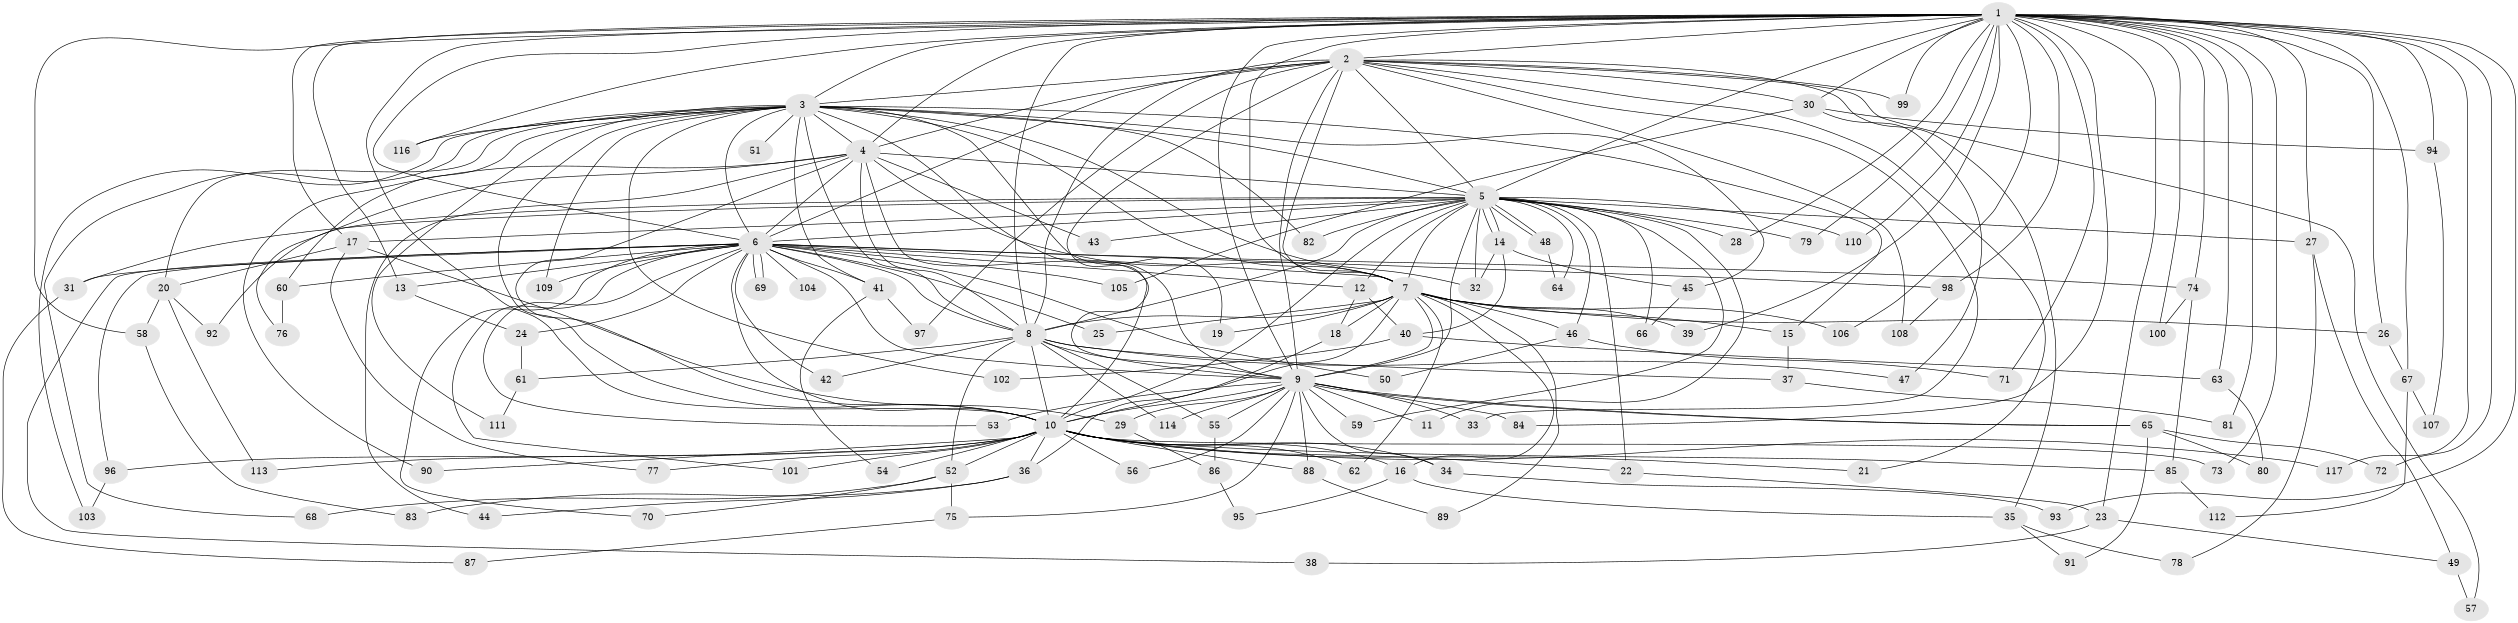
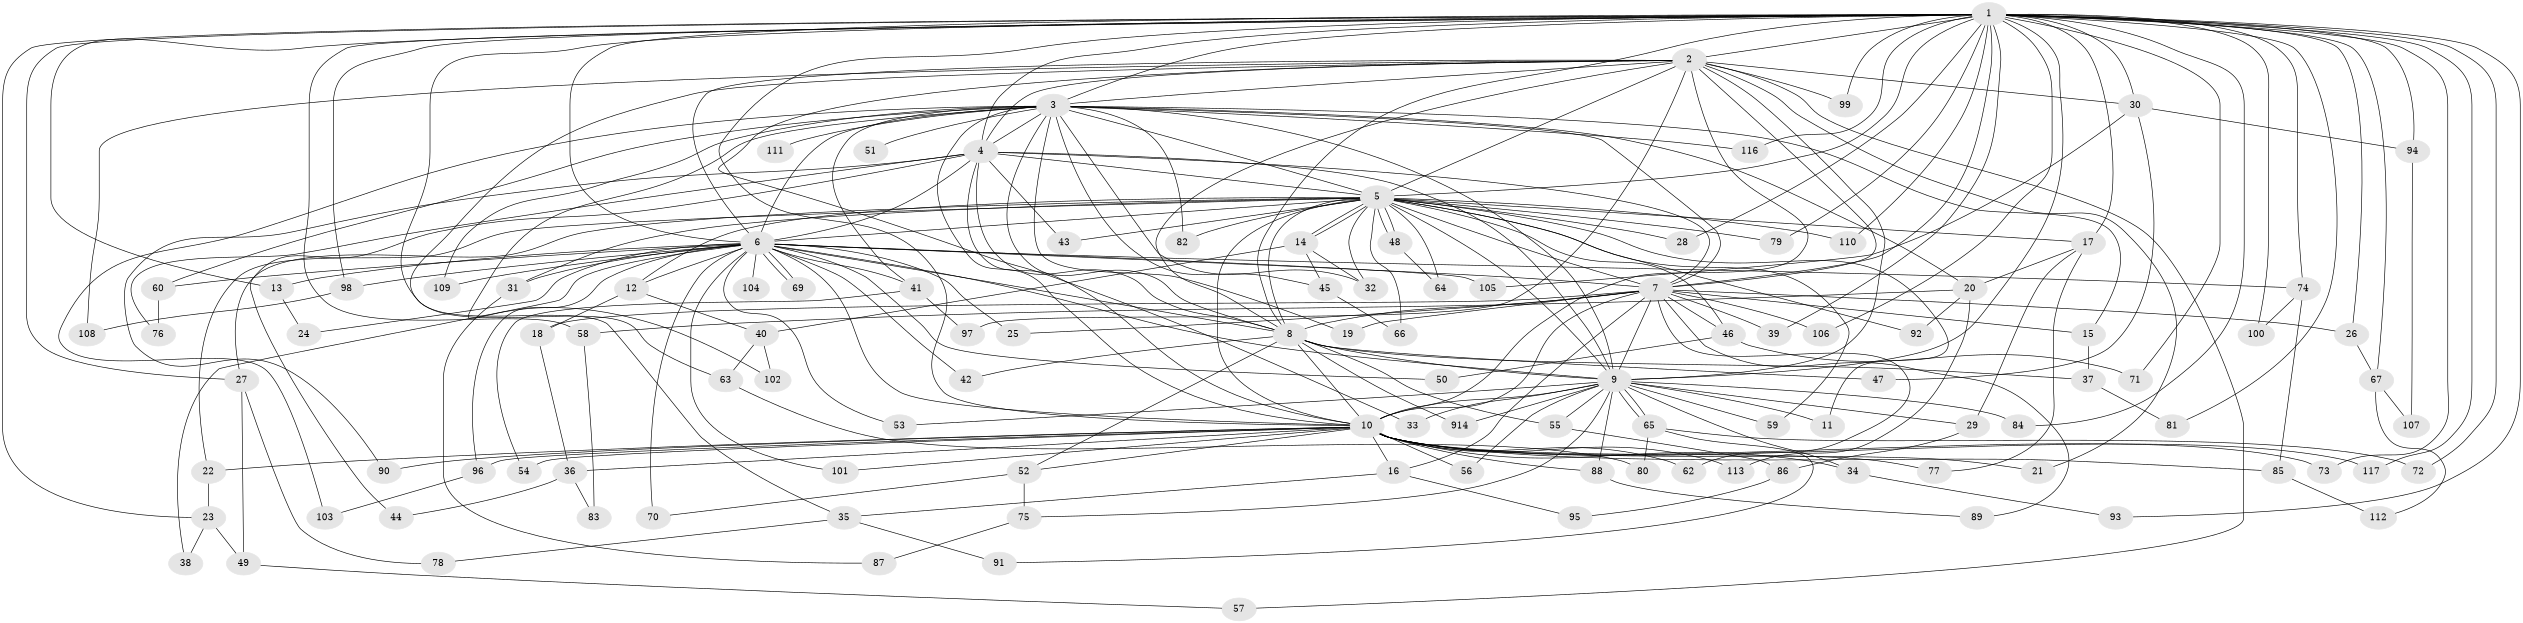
(522, 380) -> none
(1168, 426) -> (1460, 426)
(312, 518) -> none
